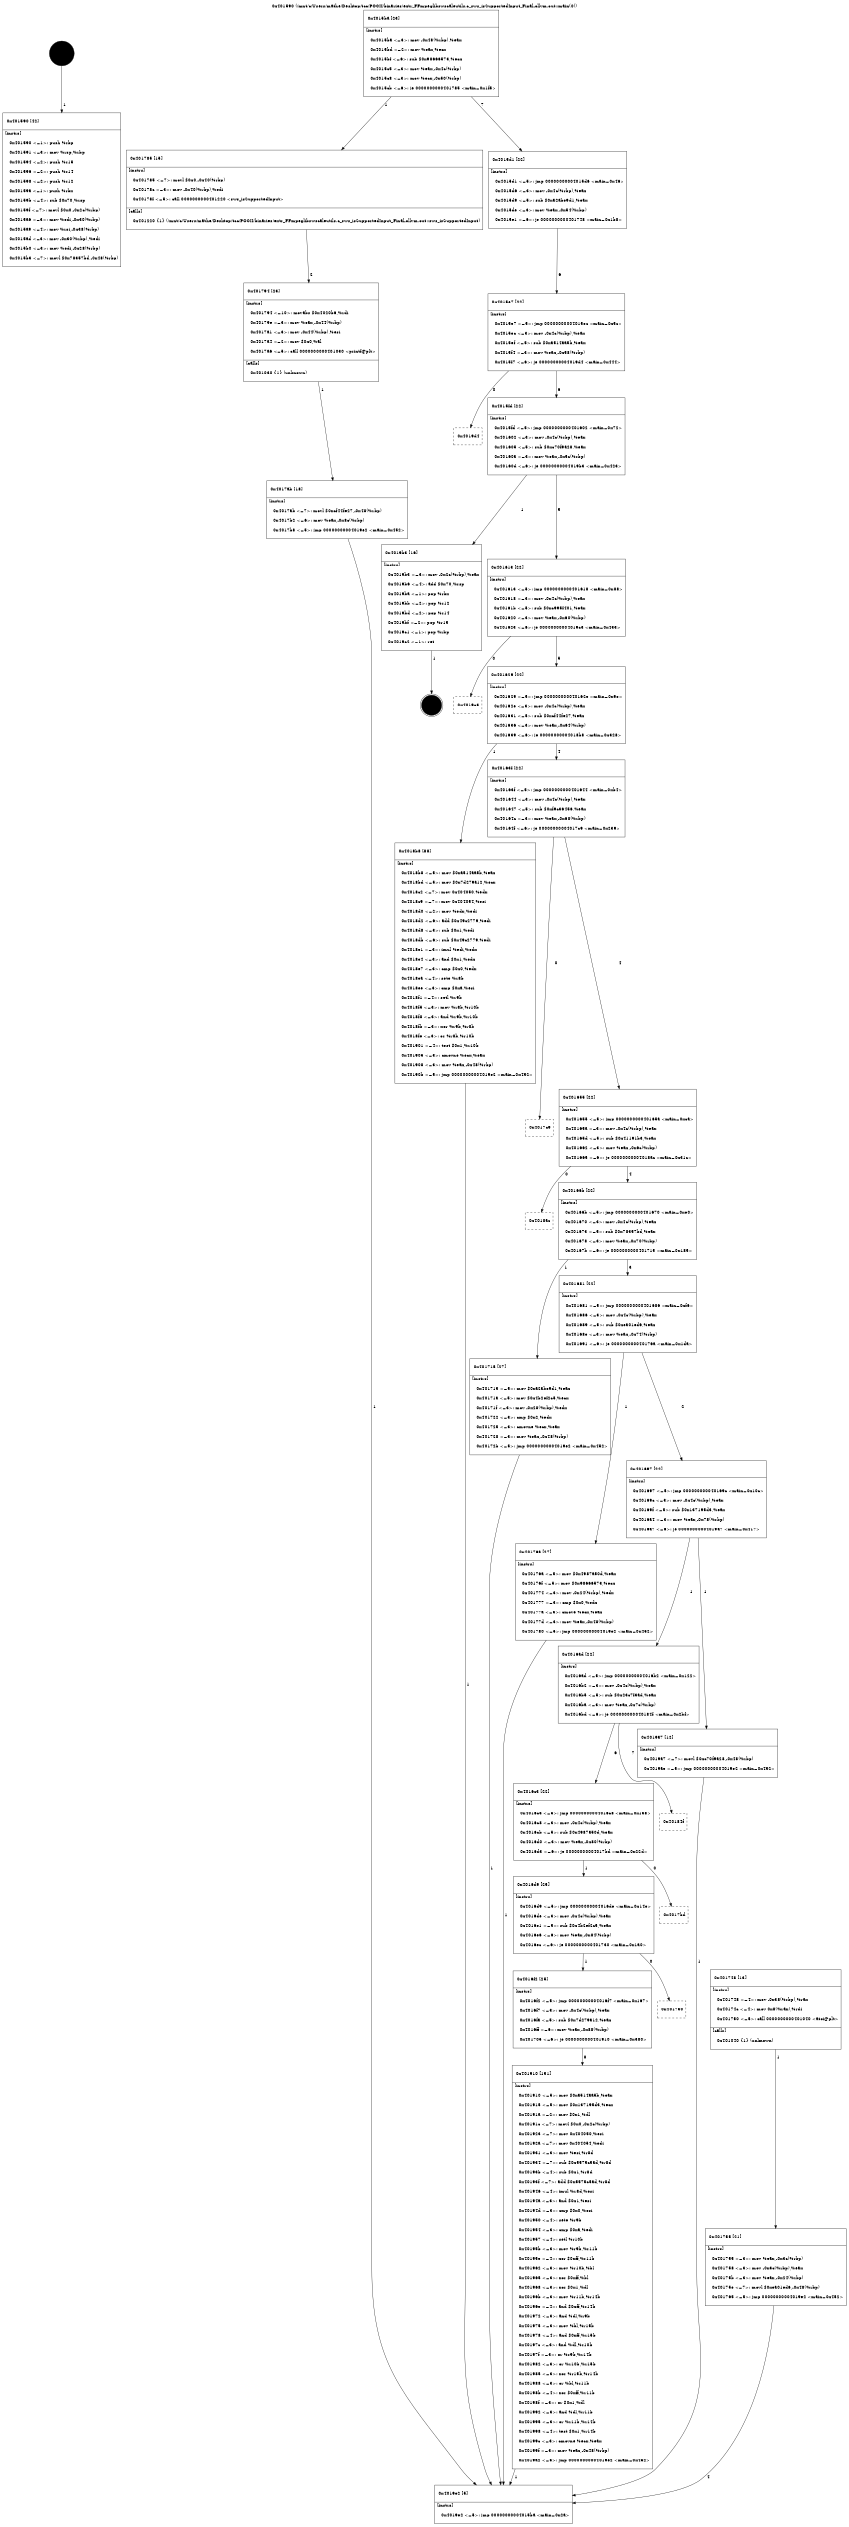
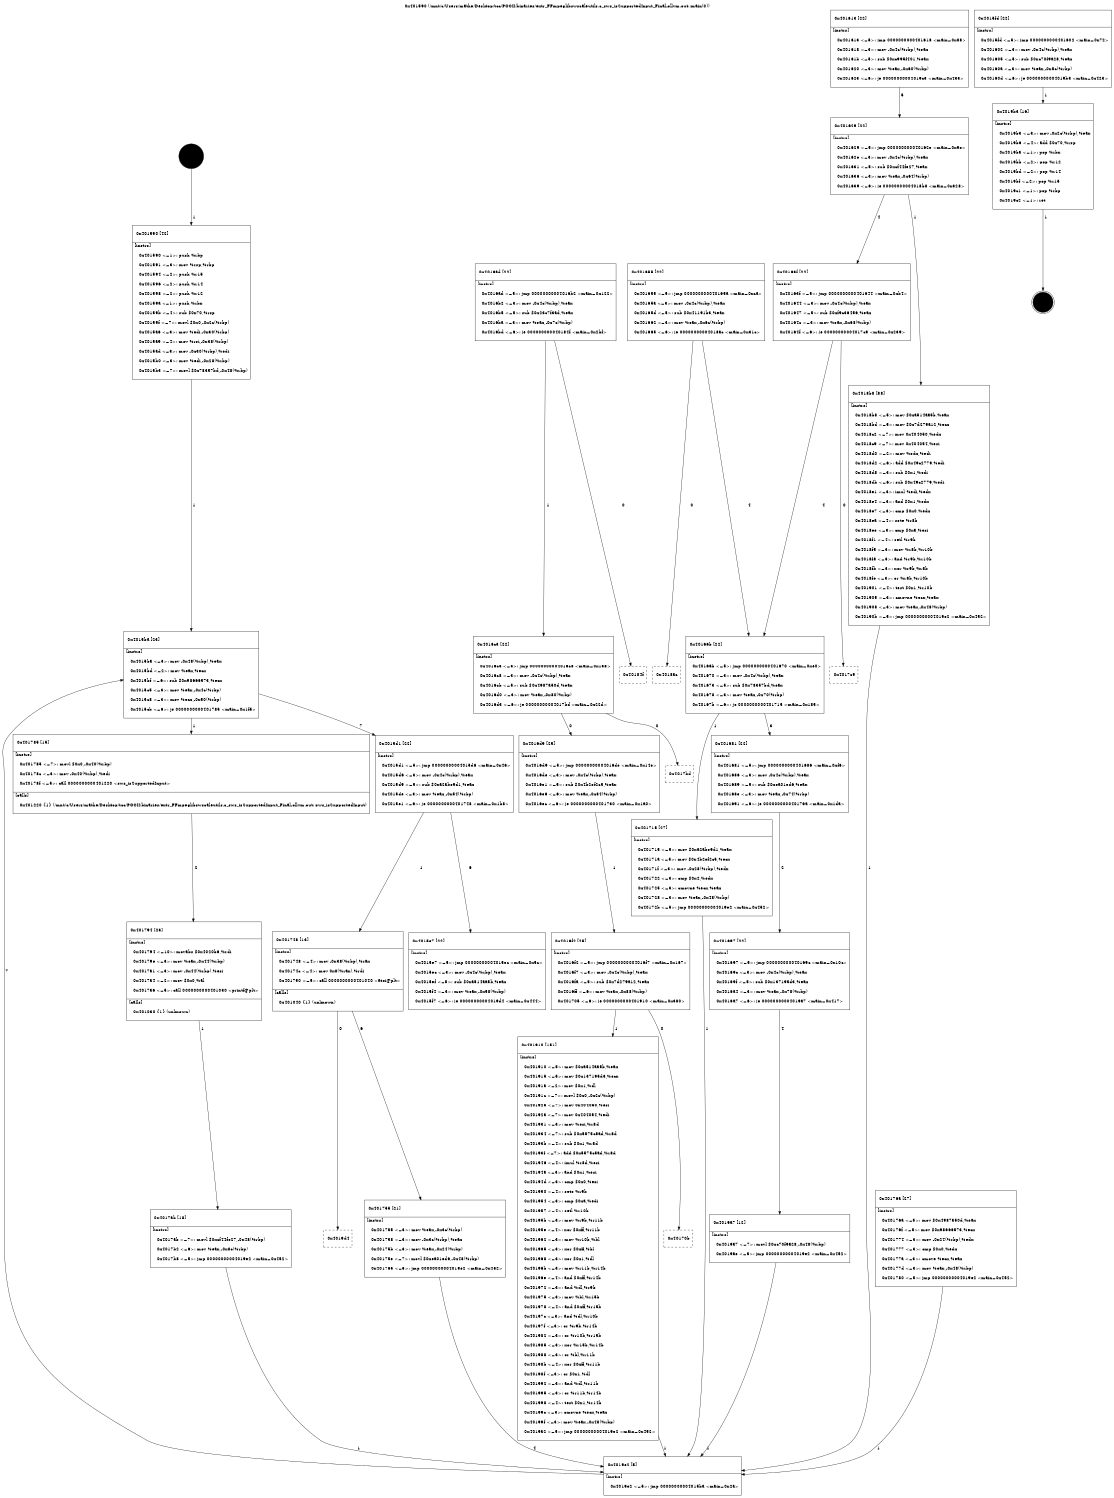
(556, 383) -> none
(486, 396) -> (338, 1119)
none -> (191, 504)
(556, 515) -> none
(468, 705) -> none
none -> (392, 871)
(592, 961) -> (799, 487)
none -> (678, 1239)
none -> (8, 1284)
(612, 1447) -> none
(677, 1592) -> none
(705, 1592) -> (782, 1029)
(615, 1753) -> (547, 505)
(633, 1753) -> (623, 505)
(586, 1868) -> (570, 726)
(672, 2009) -> none
(585, 2057) -> (616, 1029)
(778, 2057) -> (361, 1029)
